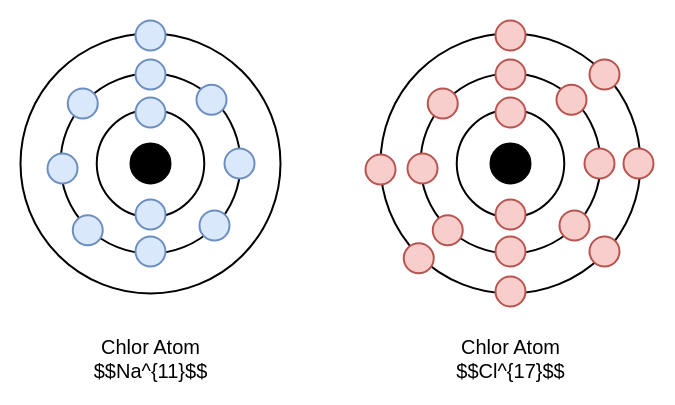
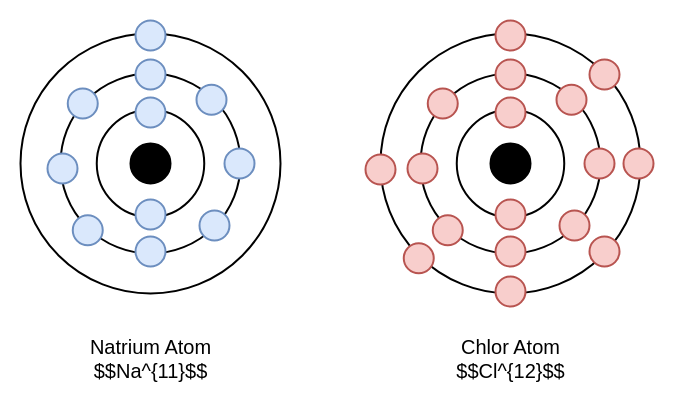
(151, 359) -> (151, 359)
(511, 359) -> (511, 359)
